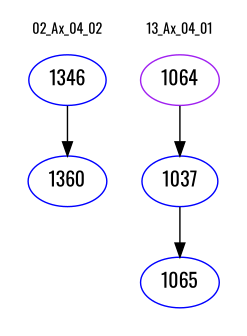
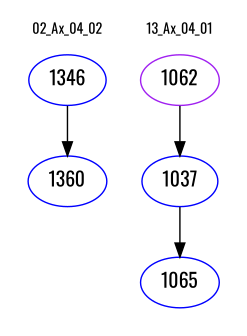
(180, 80) -> (180, 80)
